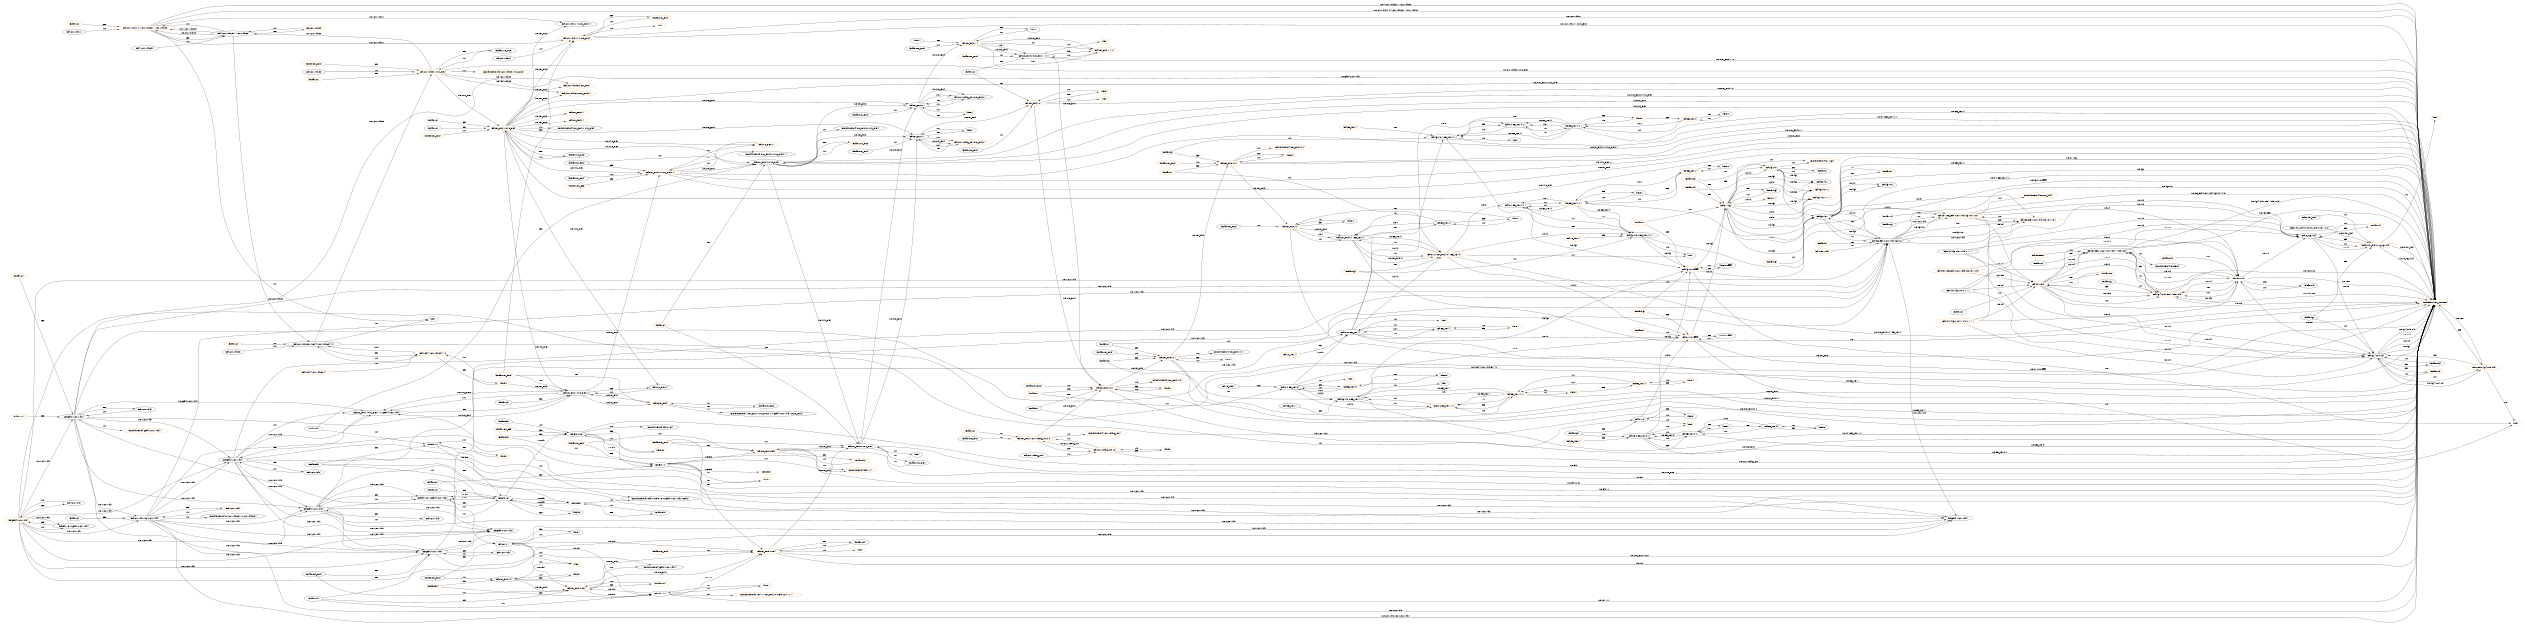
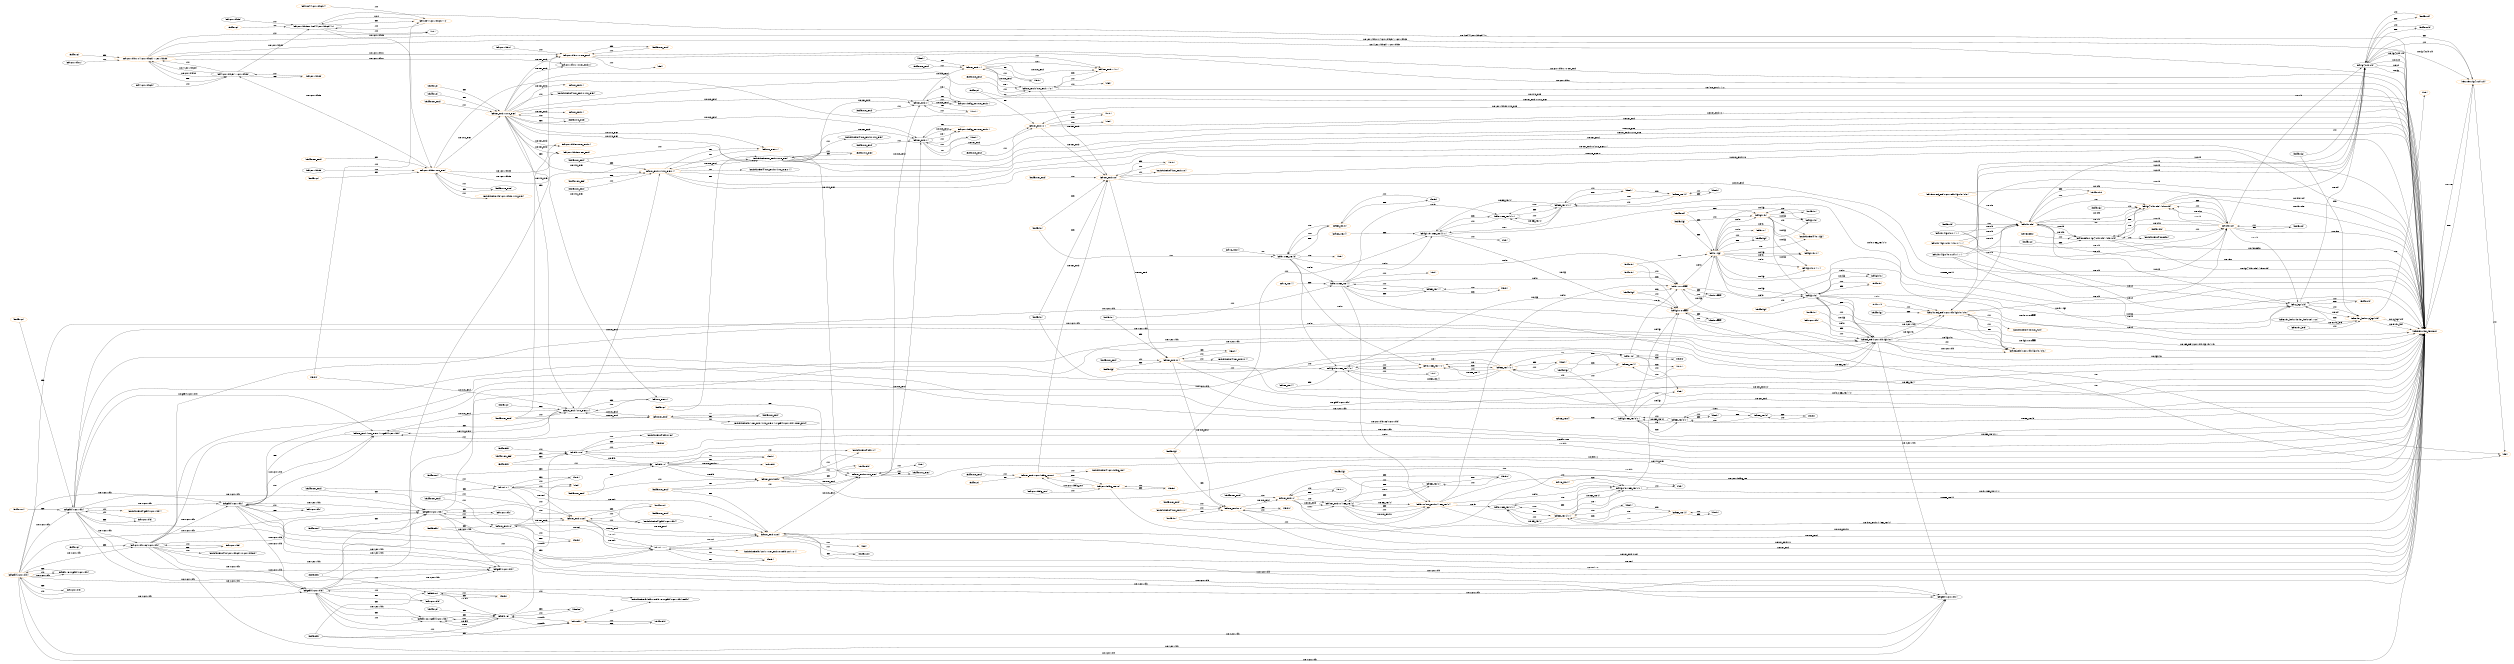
(1251, 153) -> (1205, 509)
(766, 162) -> (770, 159)
(2131, 326) -> (2156, 184)
(1853, 340) -> (1842, 529)
(464, 374) -> none
(709, 469) -> (710, 464)
